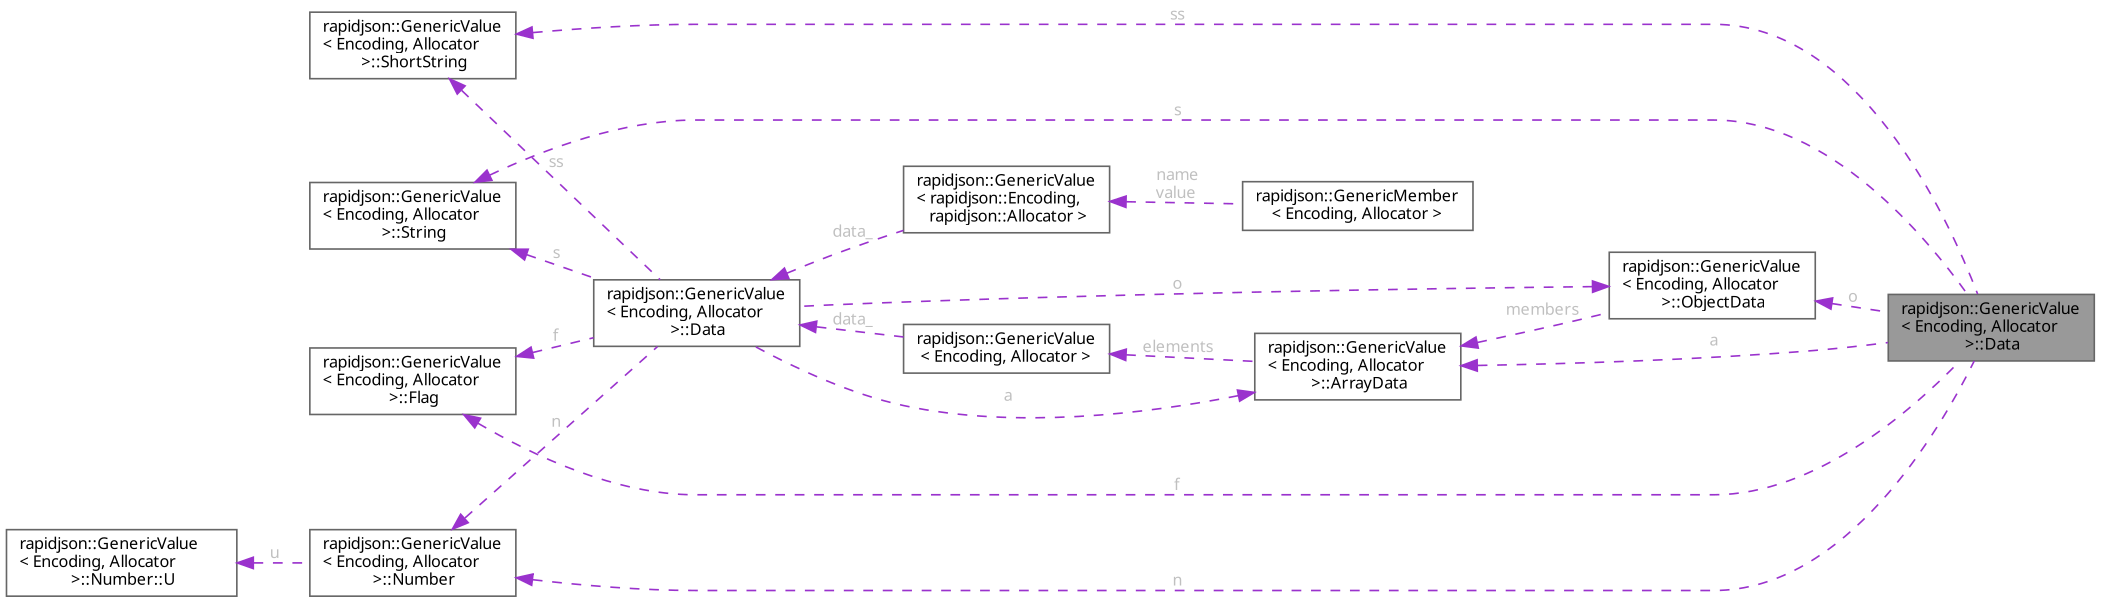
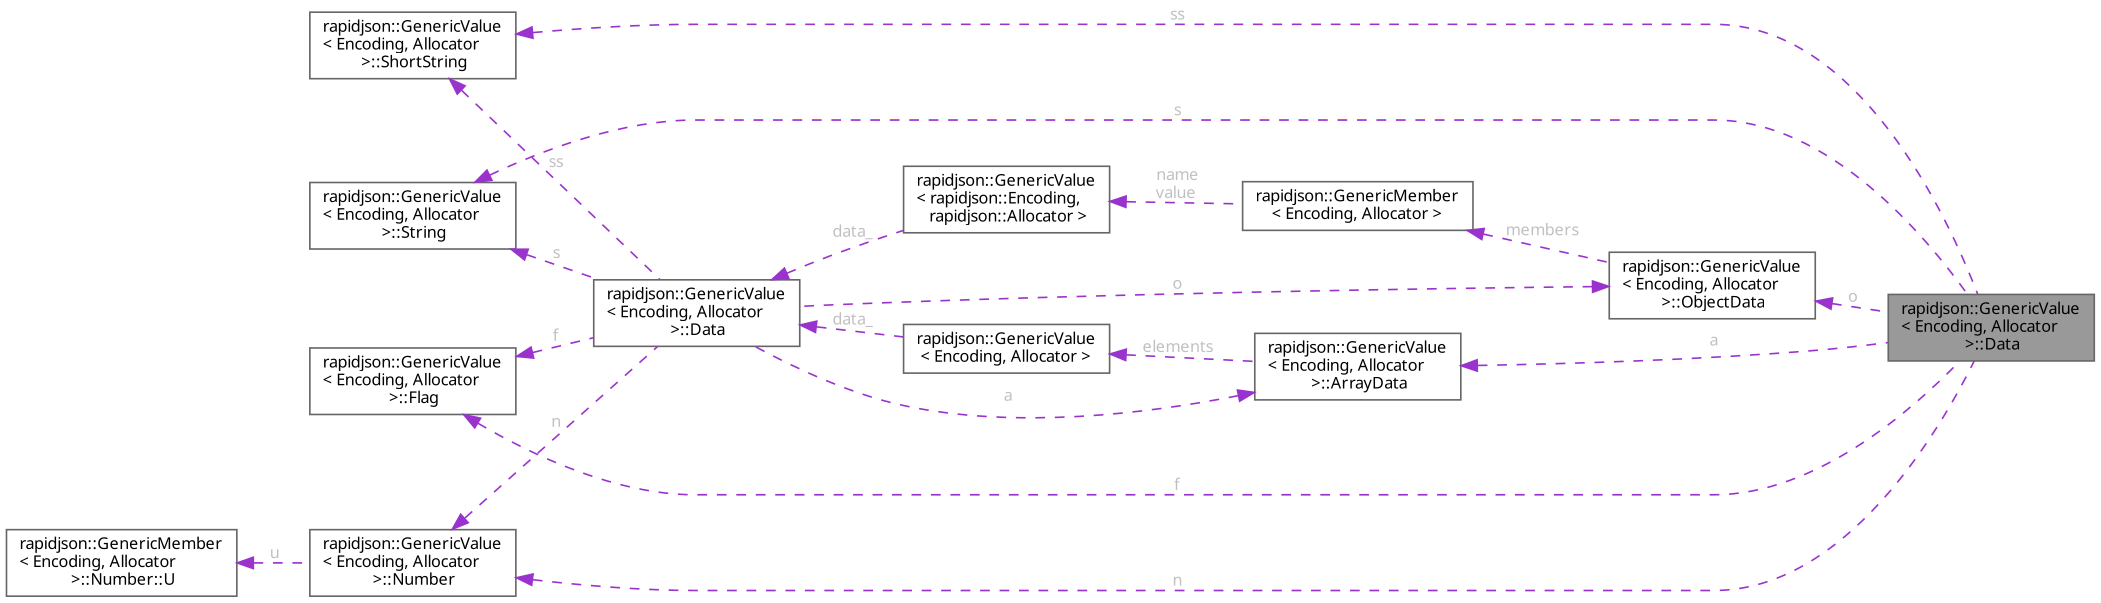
(1543, 328) -> (1546, 248)
(122, 563) -> (122, 563)
